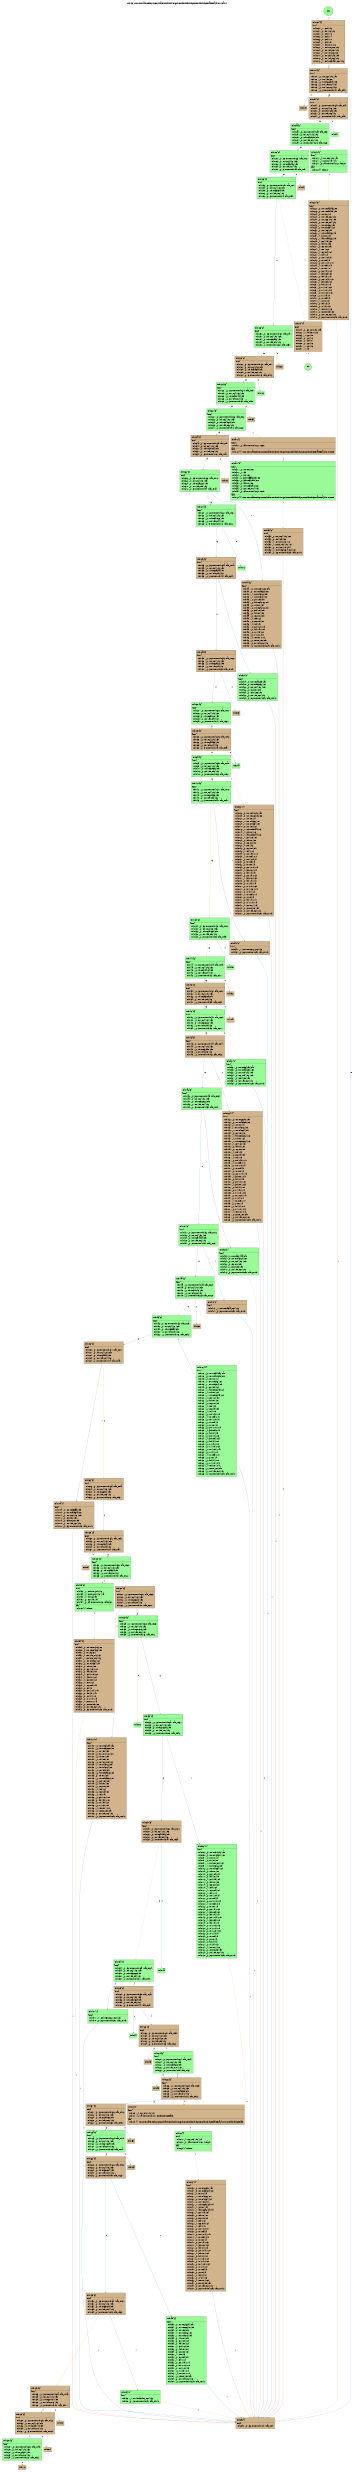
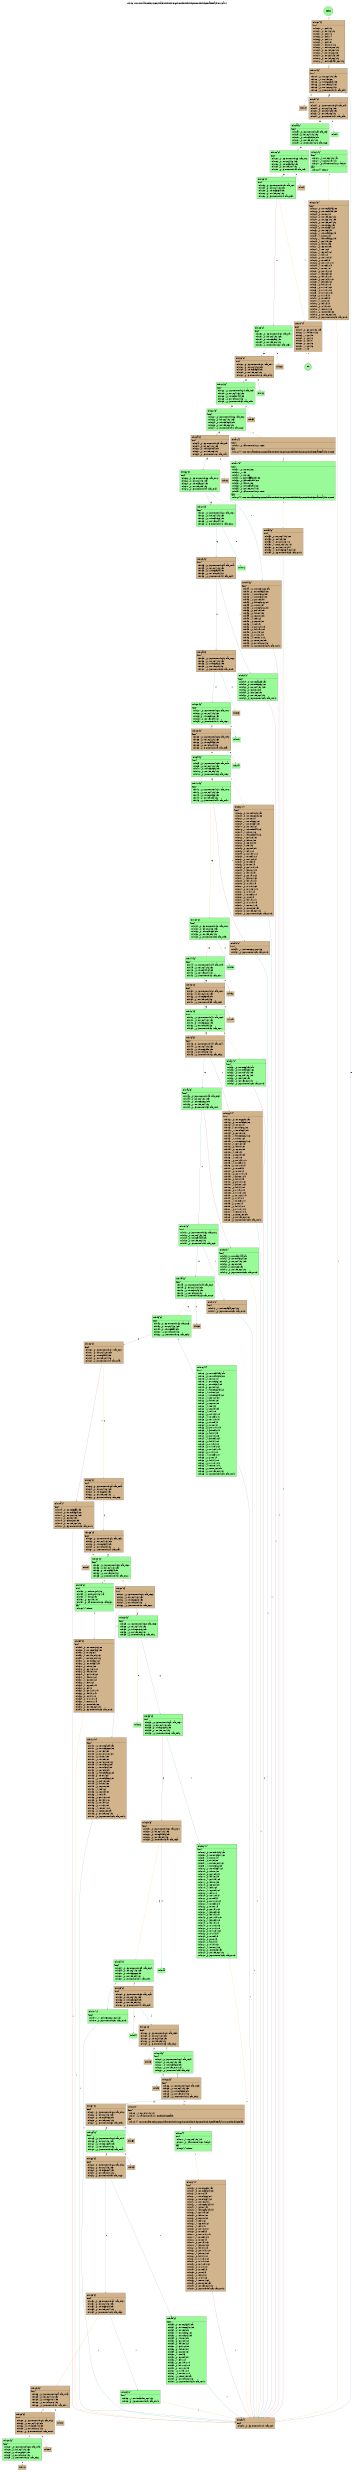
(328, 11) -> (328, 11)
none -> (237, 740)
